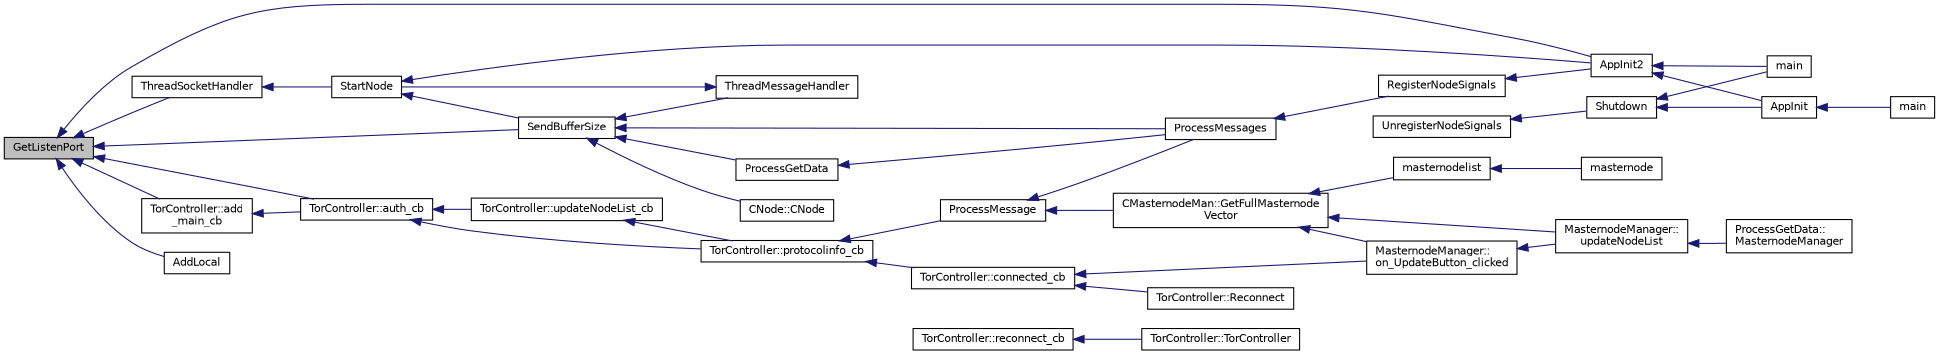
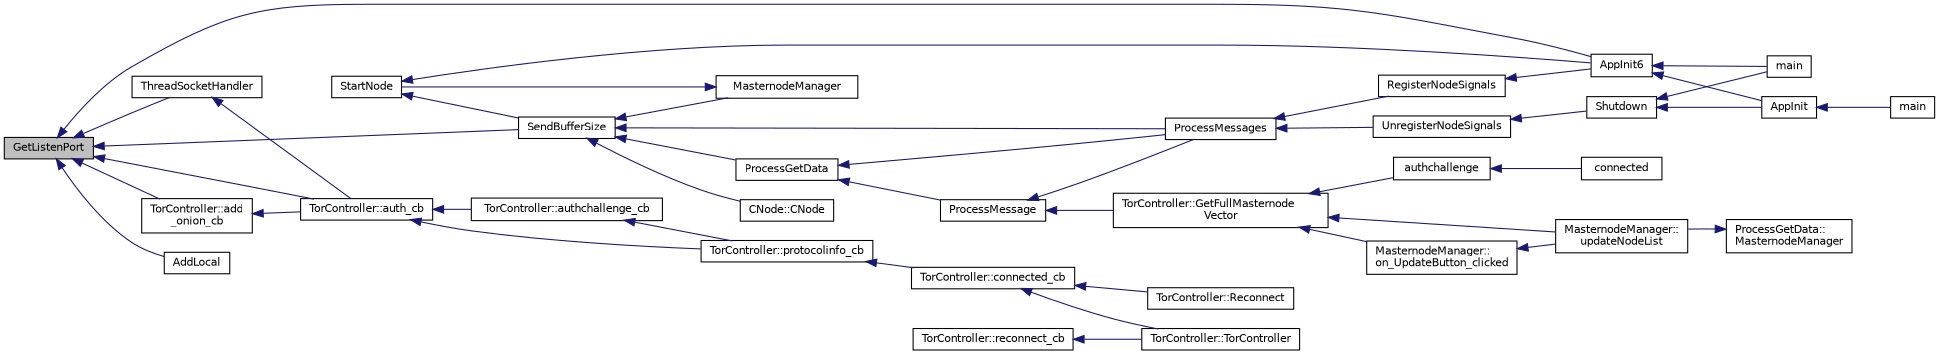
(1622, 65) -> (1622, 65)
(302, 87) -> (286, 151)
(787, 87) -> (787, 87)
none -> (1330, 128)
(1442, 169) -> (1442, 169)
(1622, 169) -> (1622, 169)
(567, 209) -> (567, 209)
(1221, 210) -> (1221, 210)
(197, 216) -> (197, 216)
(896, 230) -> (895, 191)
(1712, 243) -> (1702, 229)
(1226, 267) -> (1094, 313)
